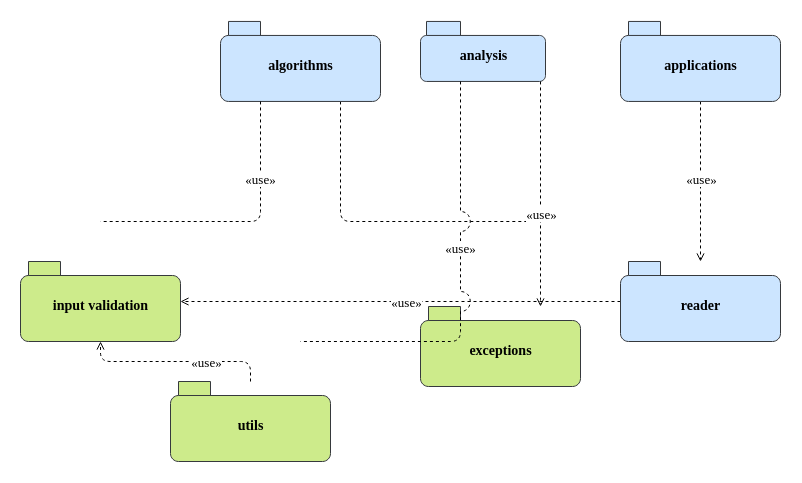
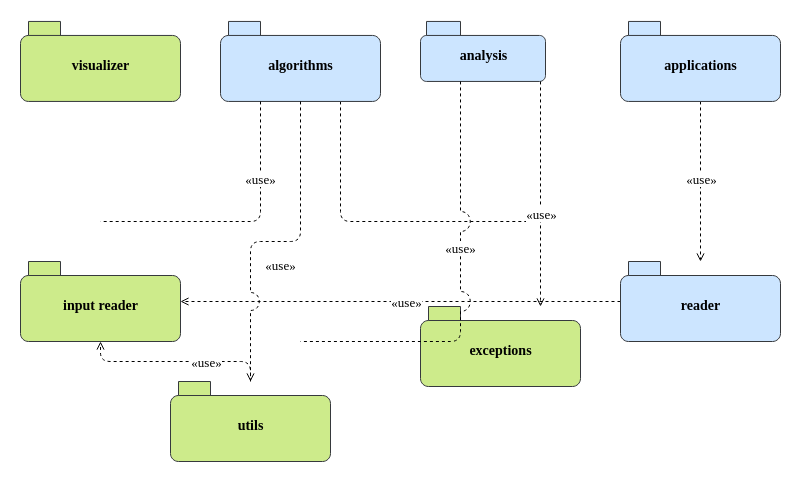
none -> (101, 61)
none -> (283, 242)
(101, 307) -> (101, 307)
